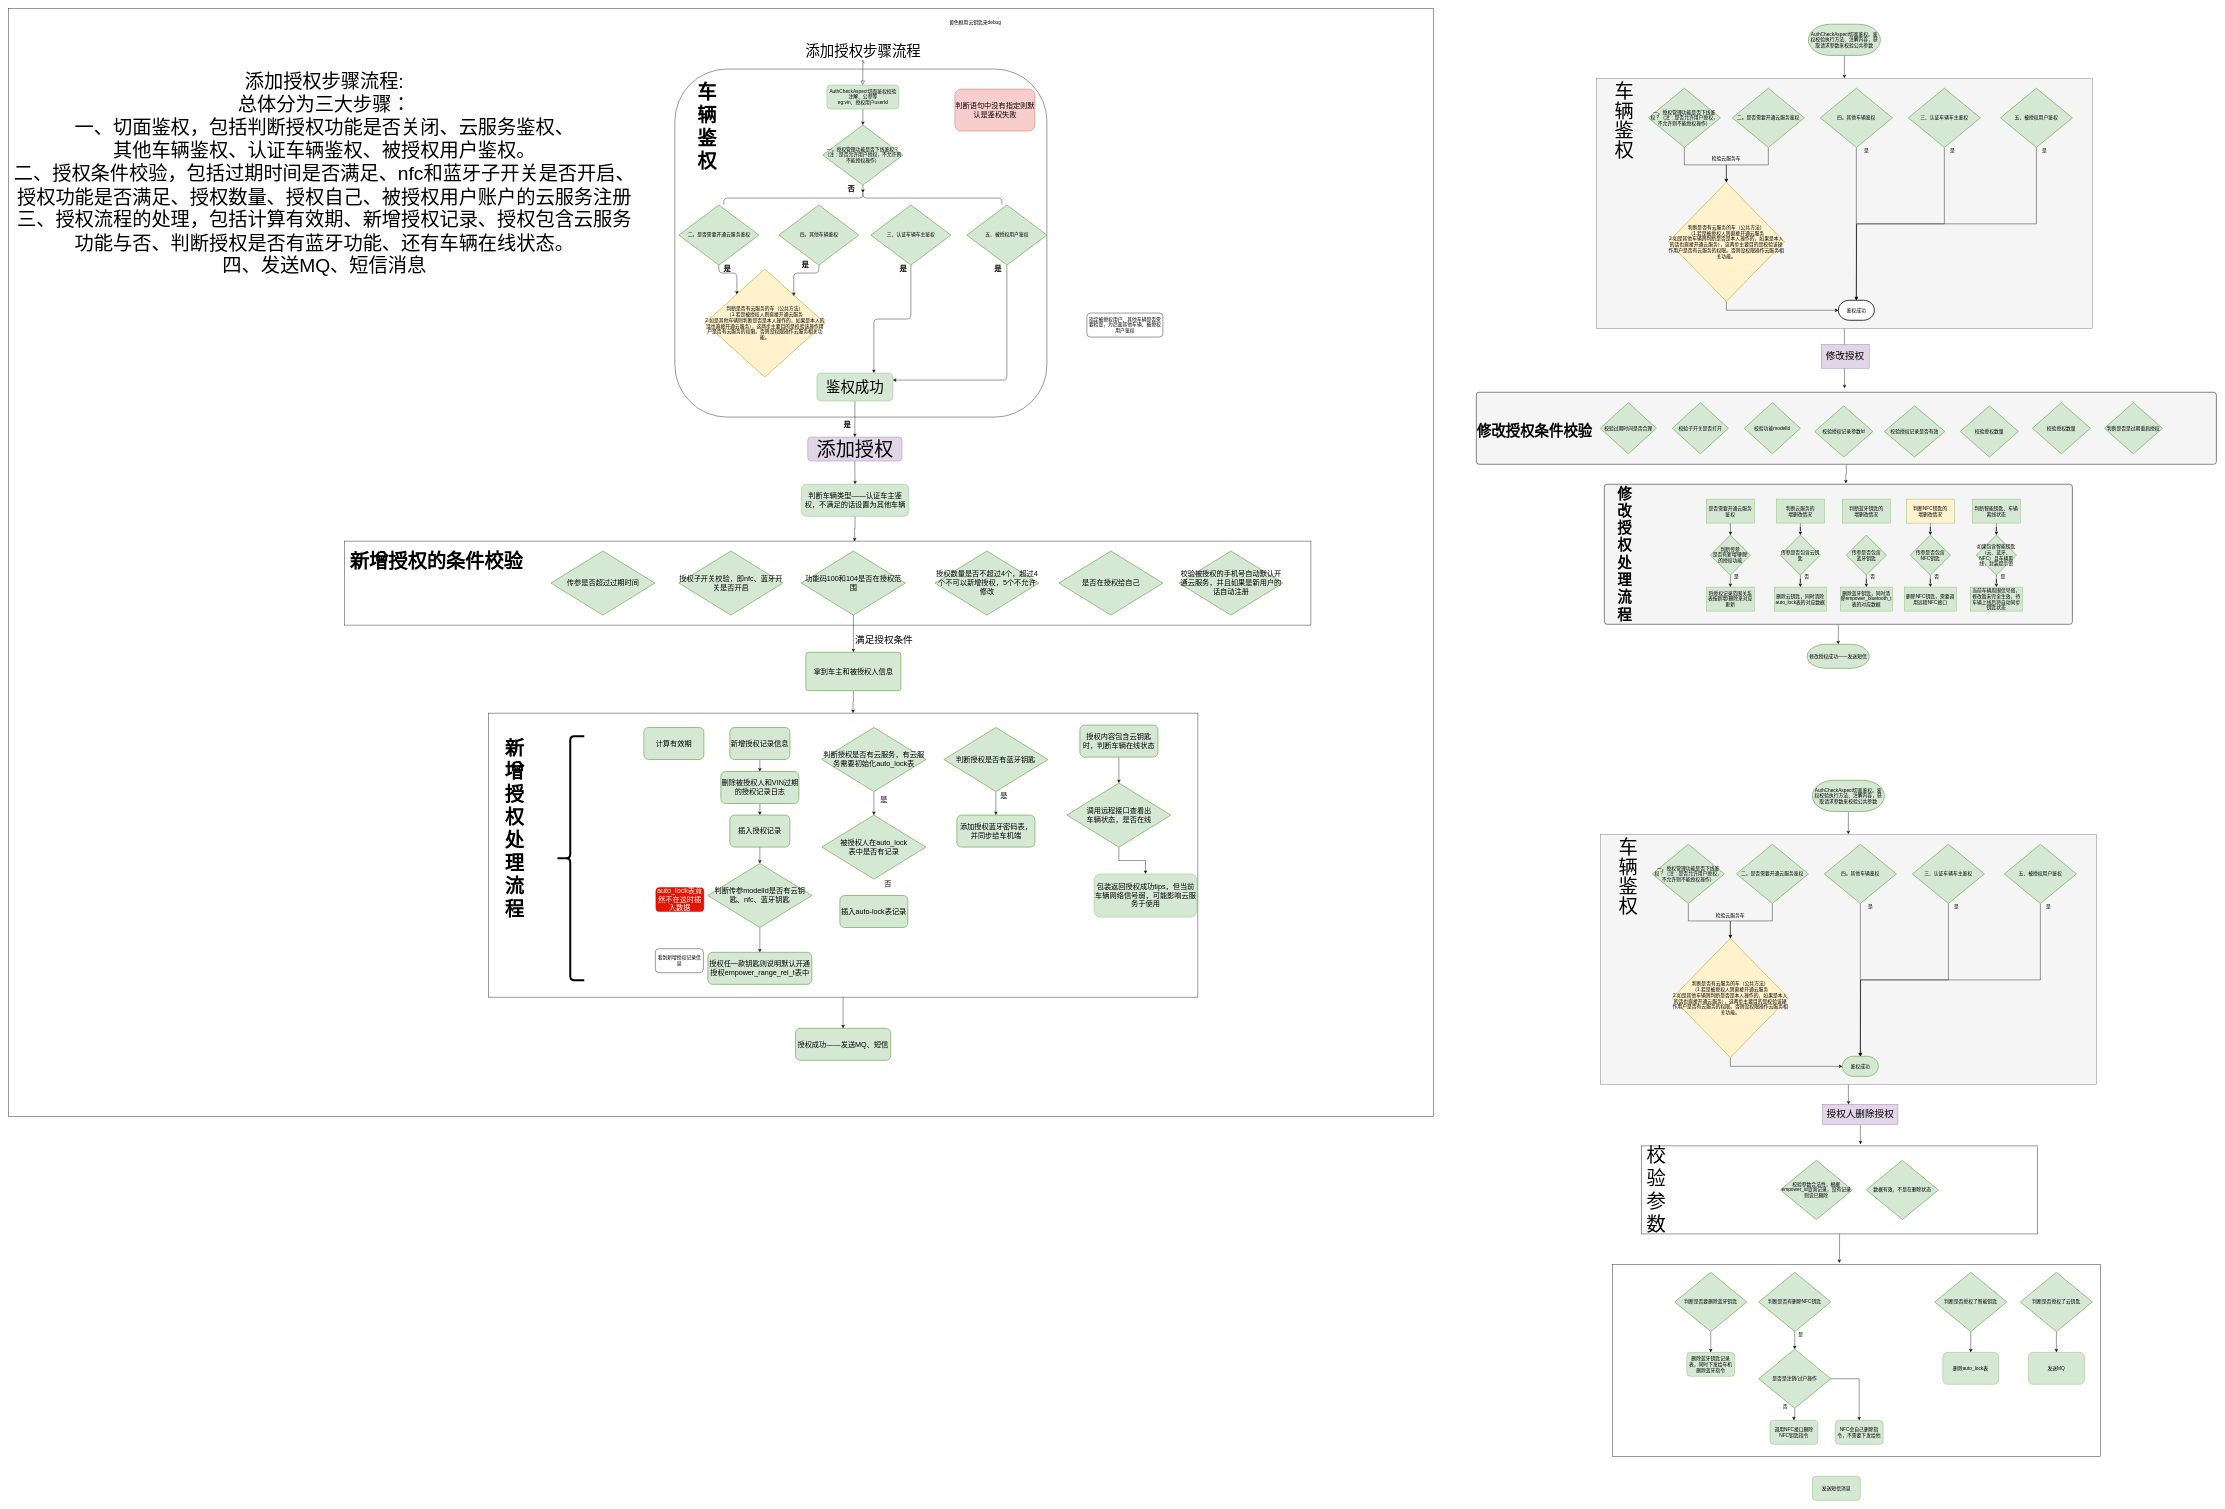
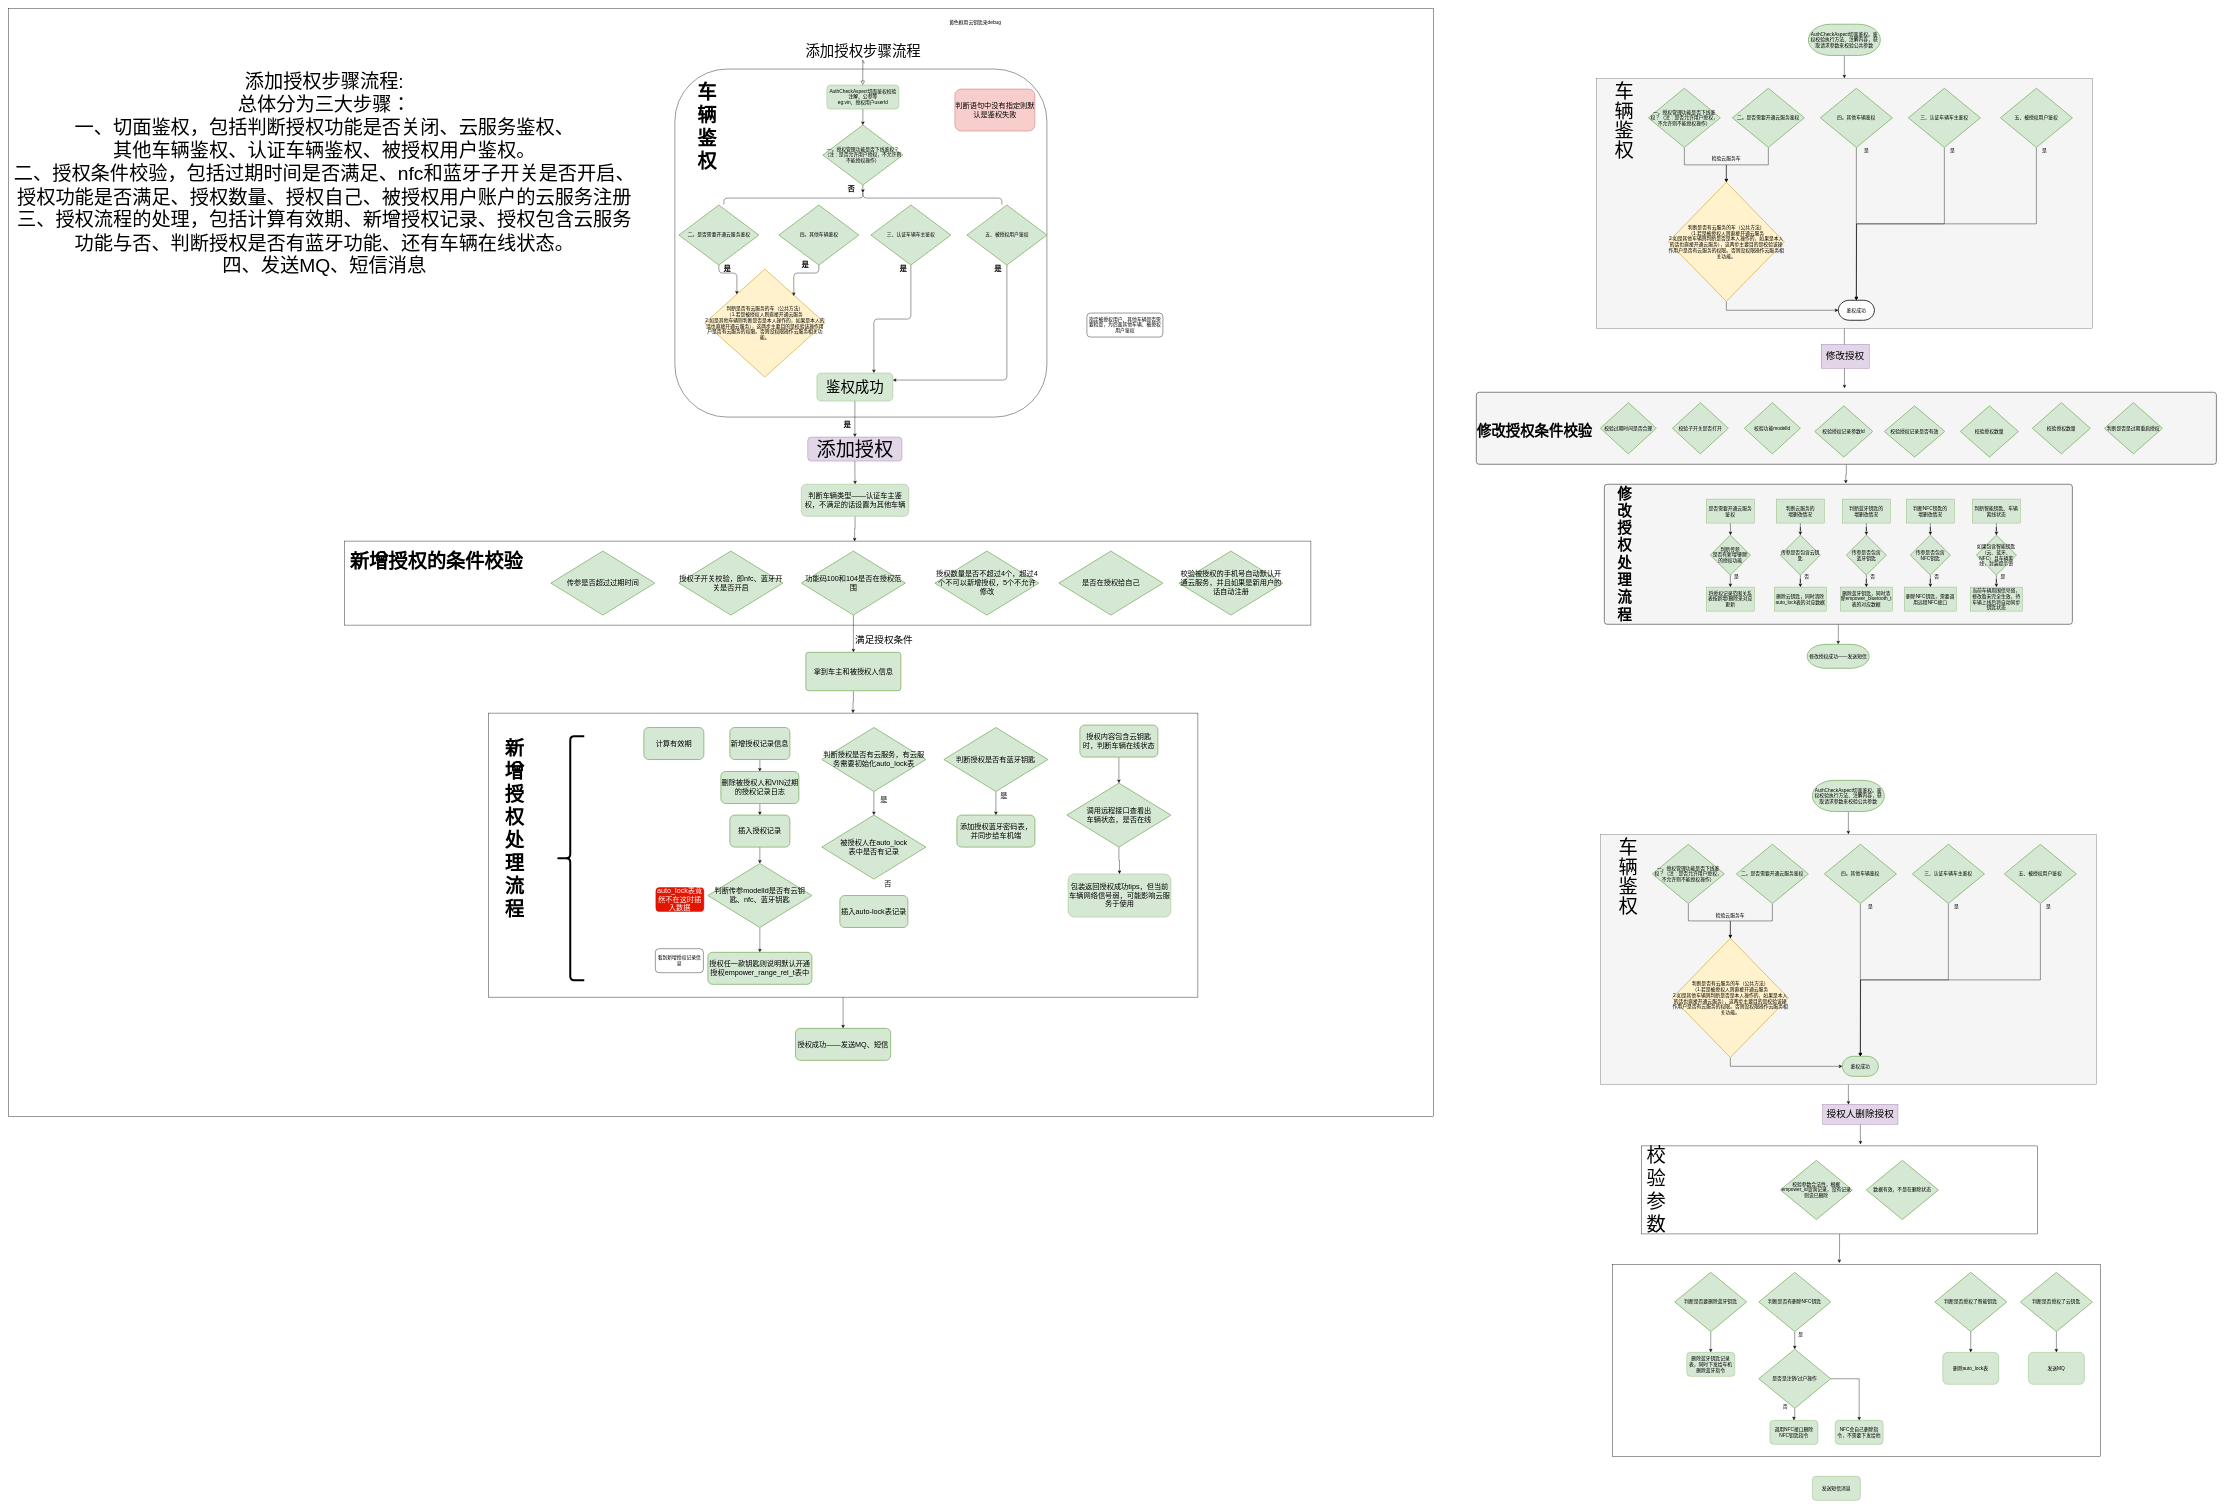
(1930, 511) -> (1930, 511)
none -> (1866, 530)
(1145, 895) -> (1119, 895)
